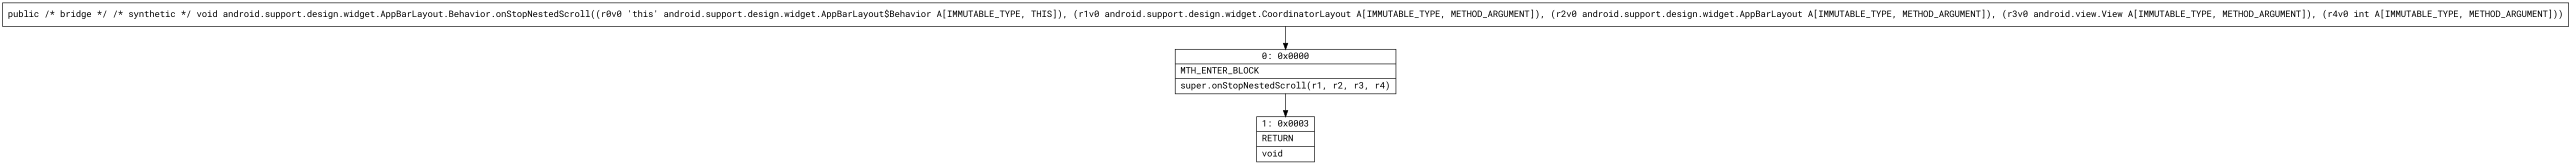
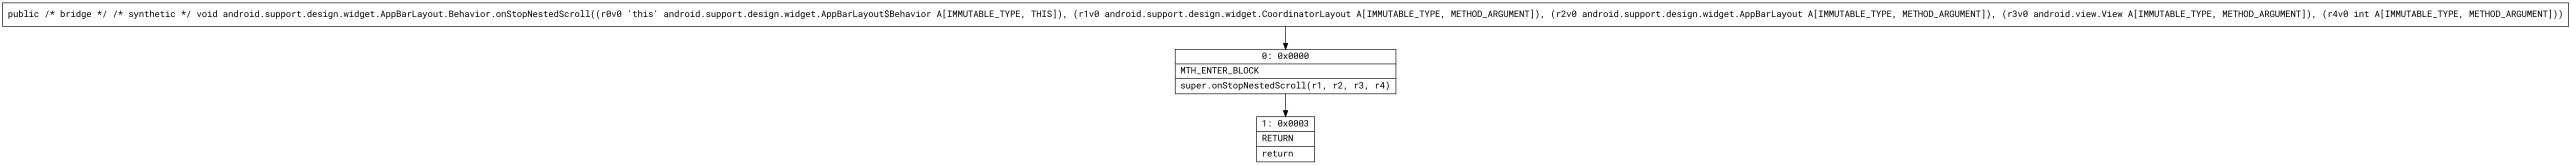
(1273, 154) -> (1278, 154)
